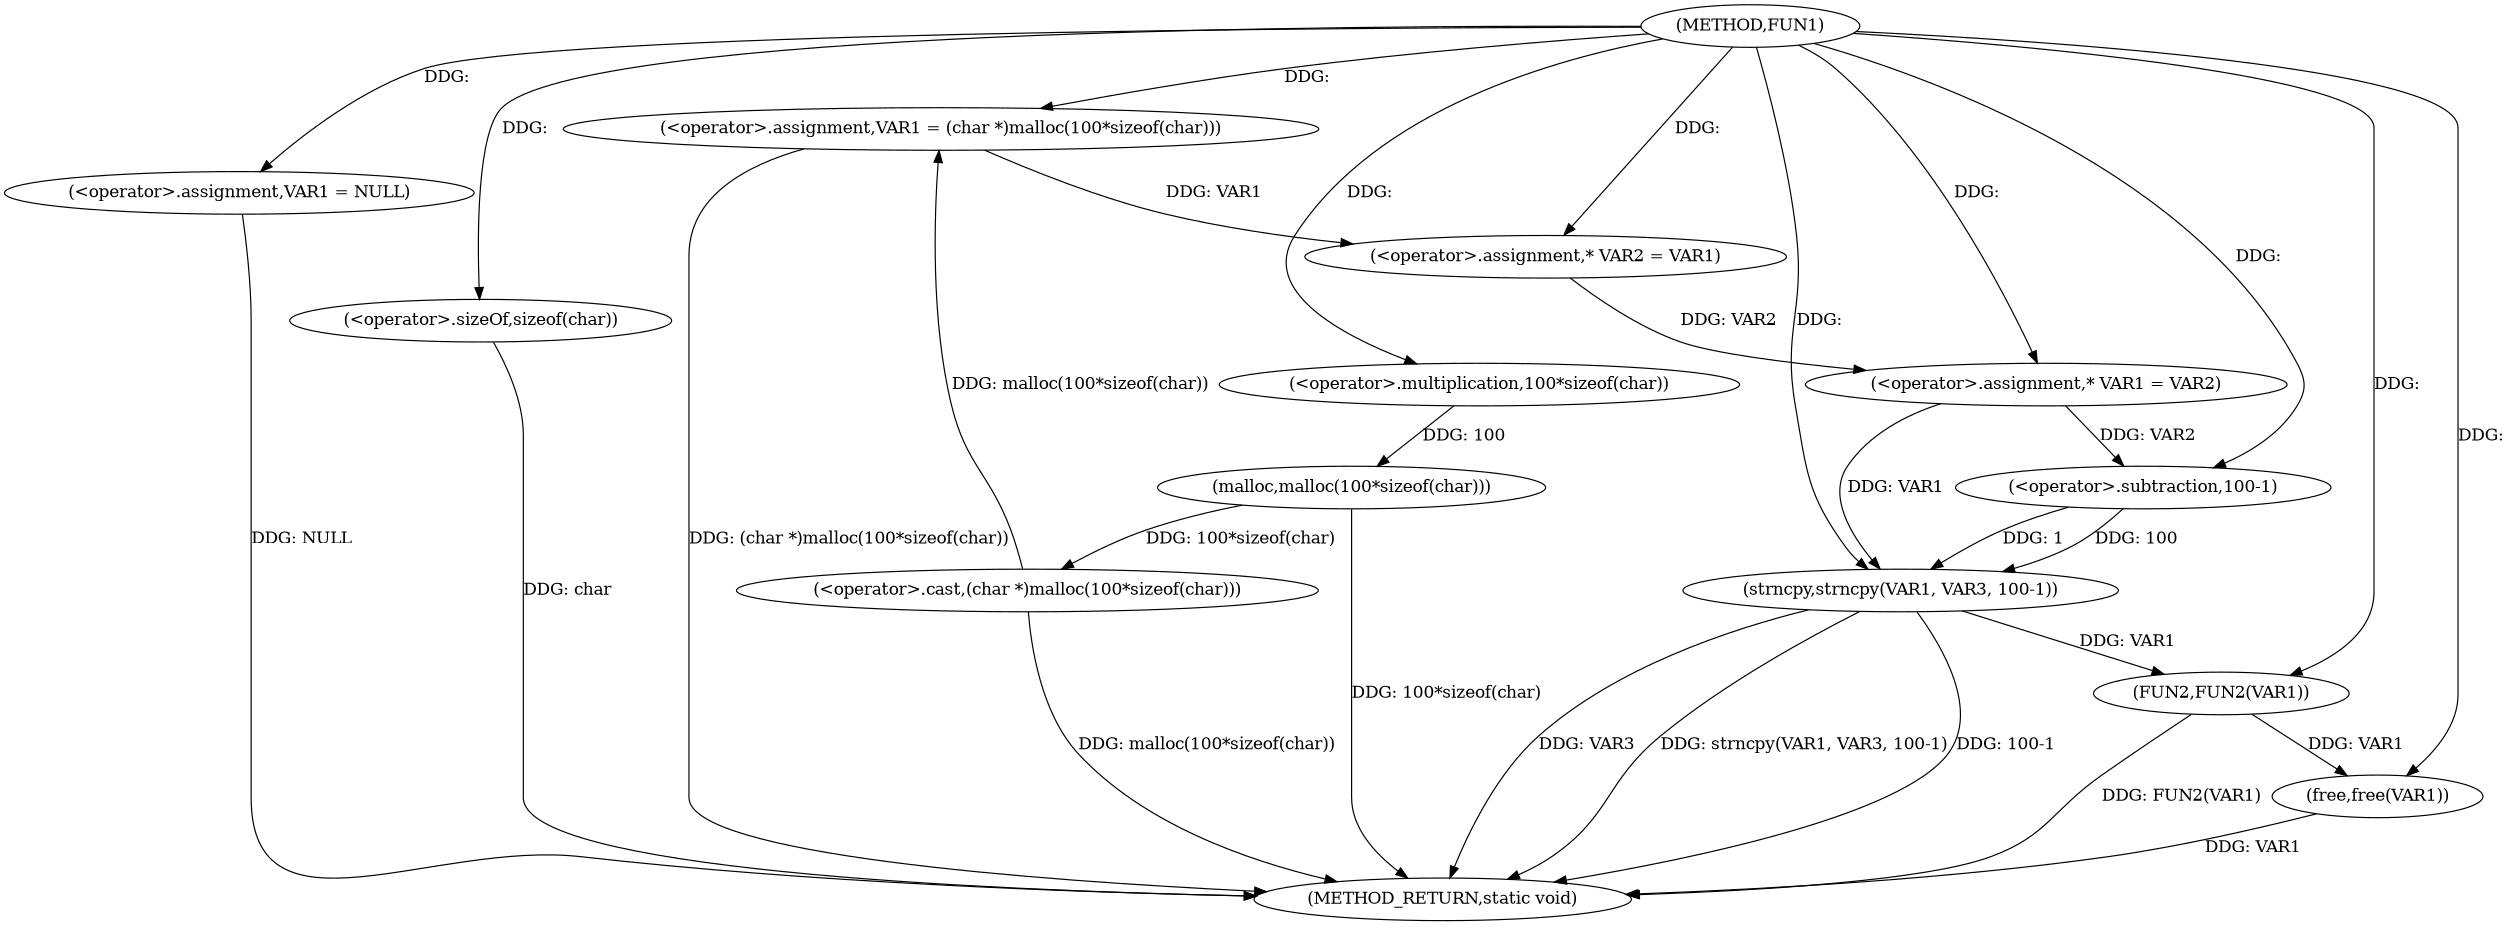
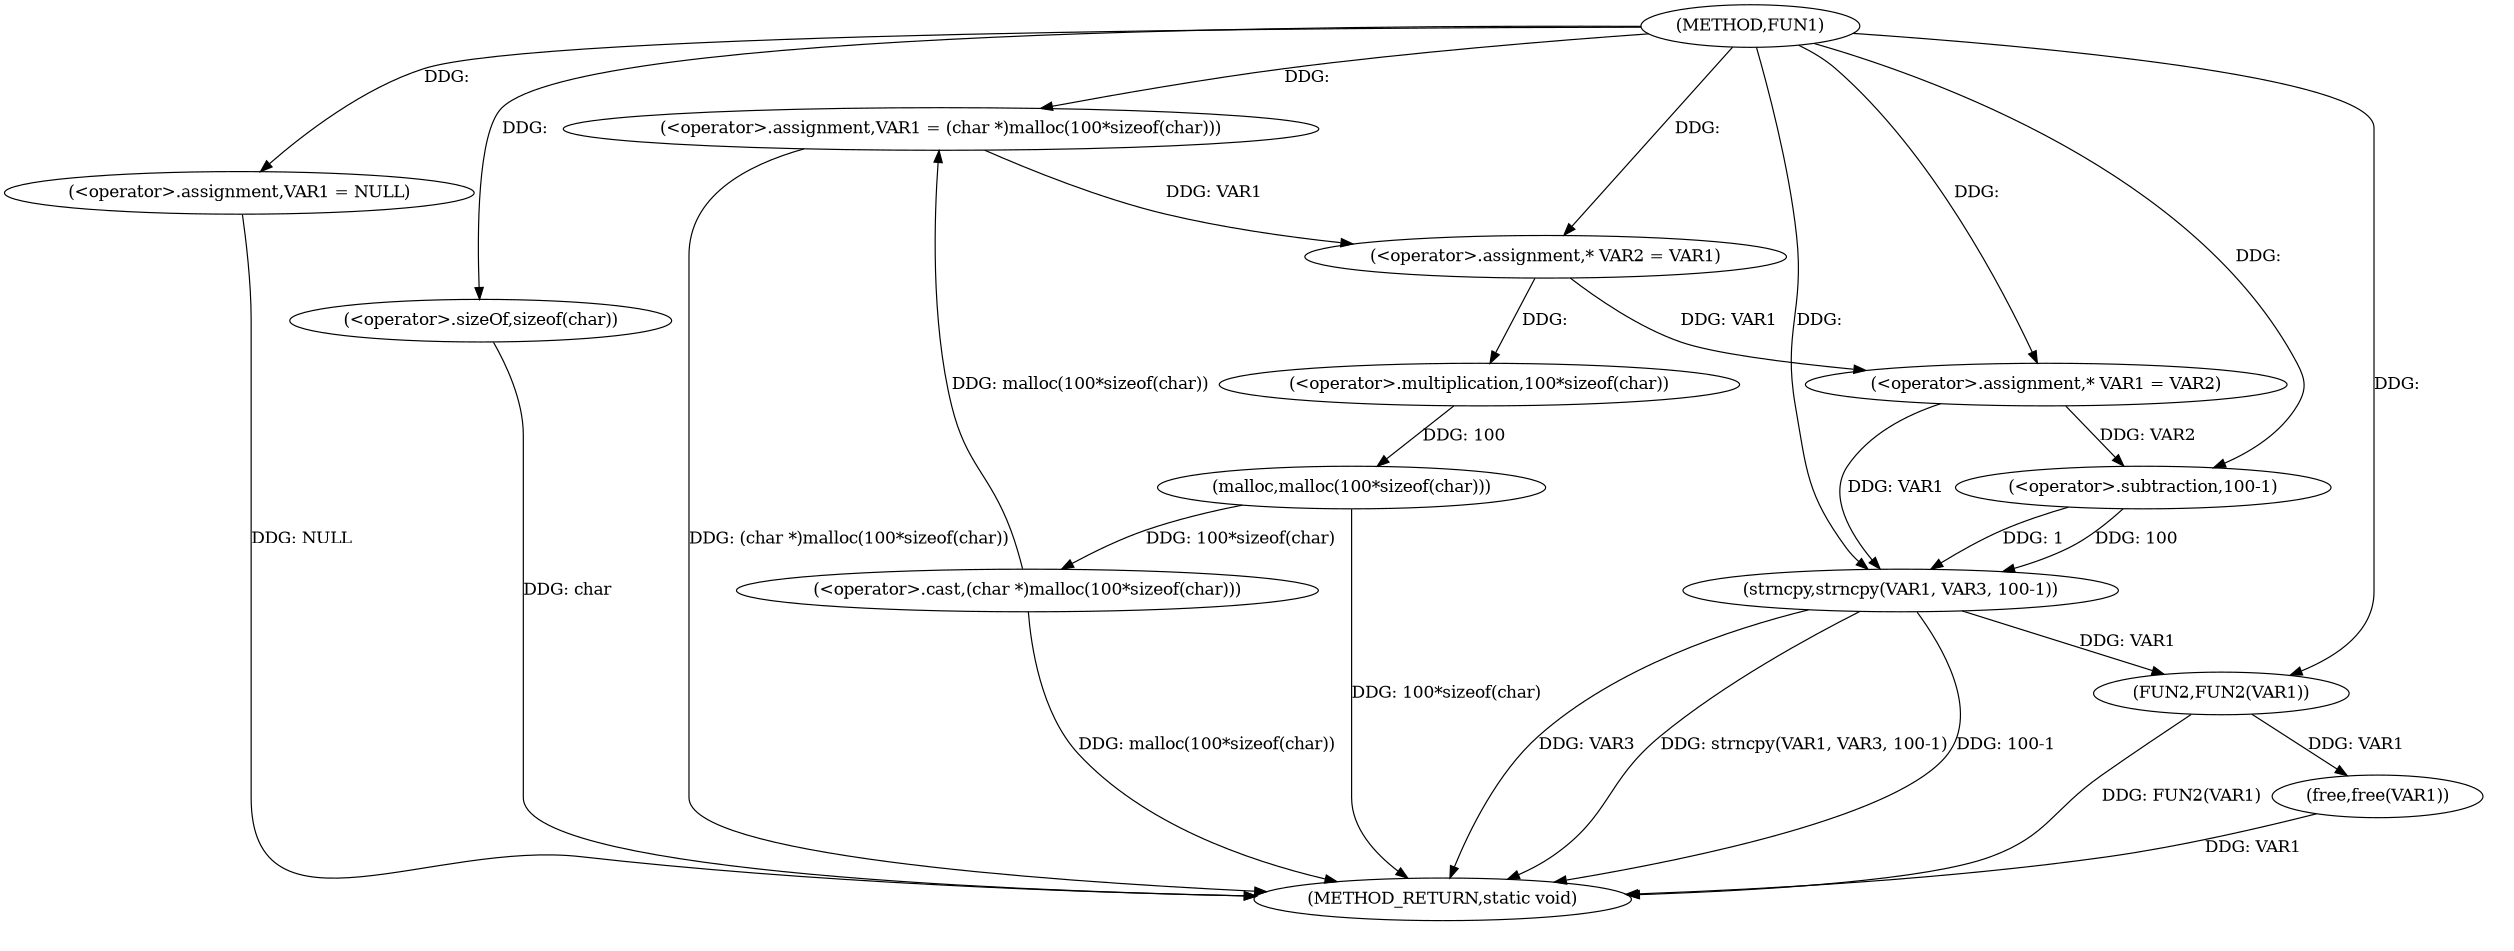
(2458, 145) -> none
(1377, 150) -> (1515, 315)
(1729, 321) -> (1729, 321)
